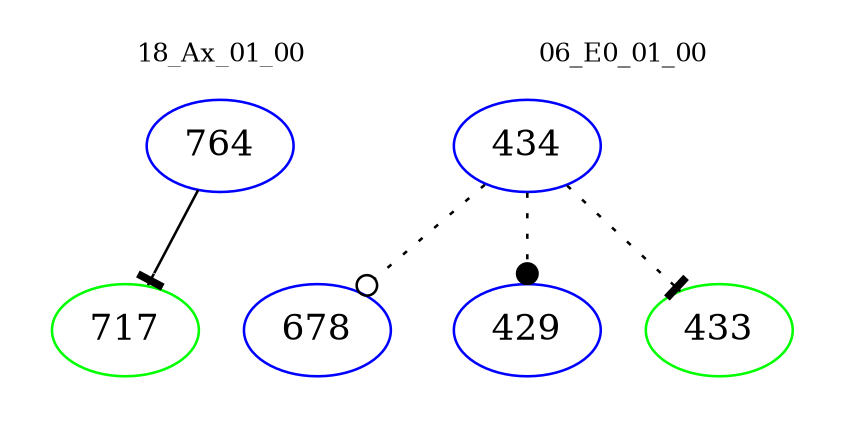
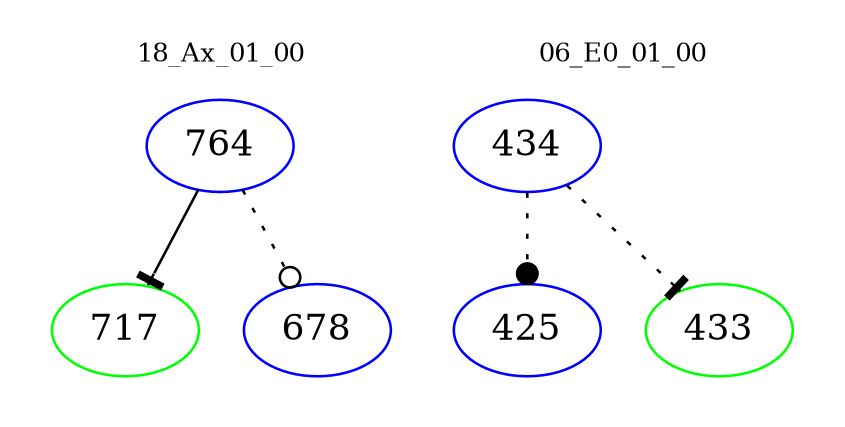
(449, 215) -> (264, 229)
(527, 330) -> (527, 330)
